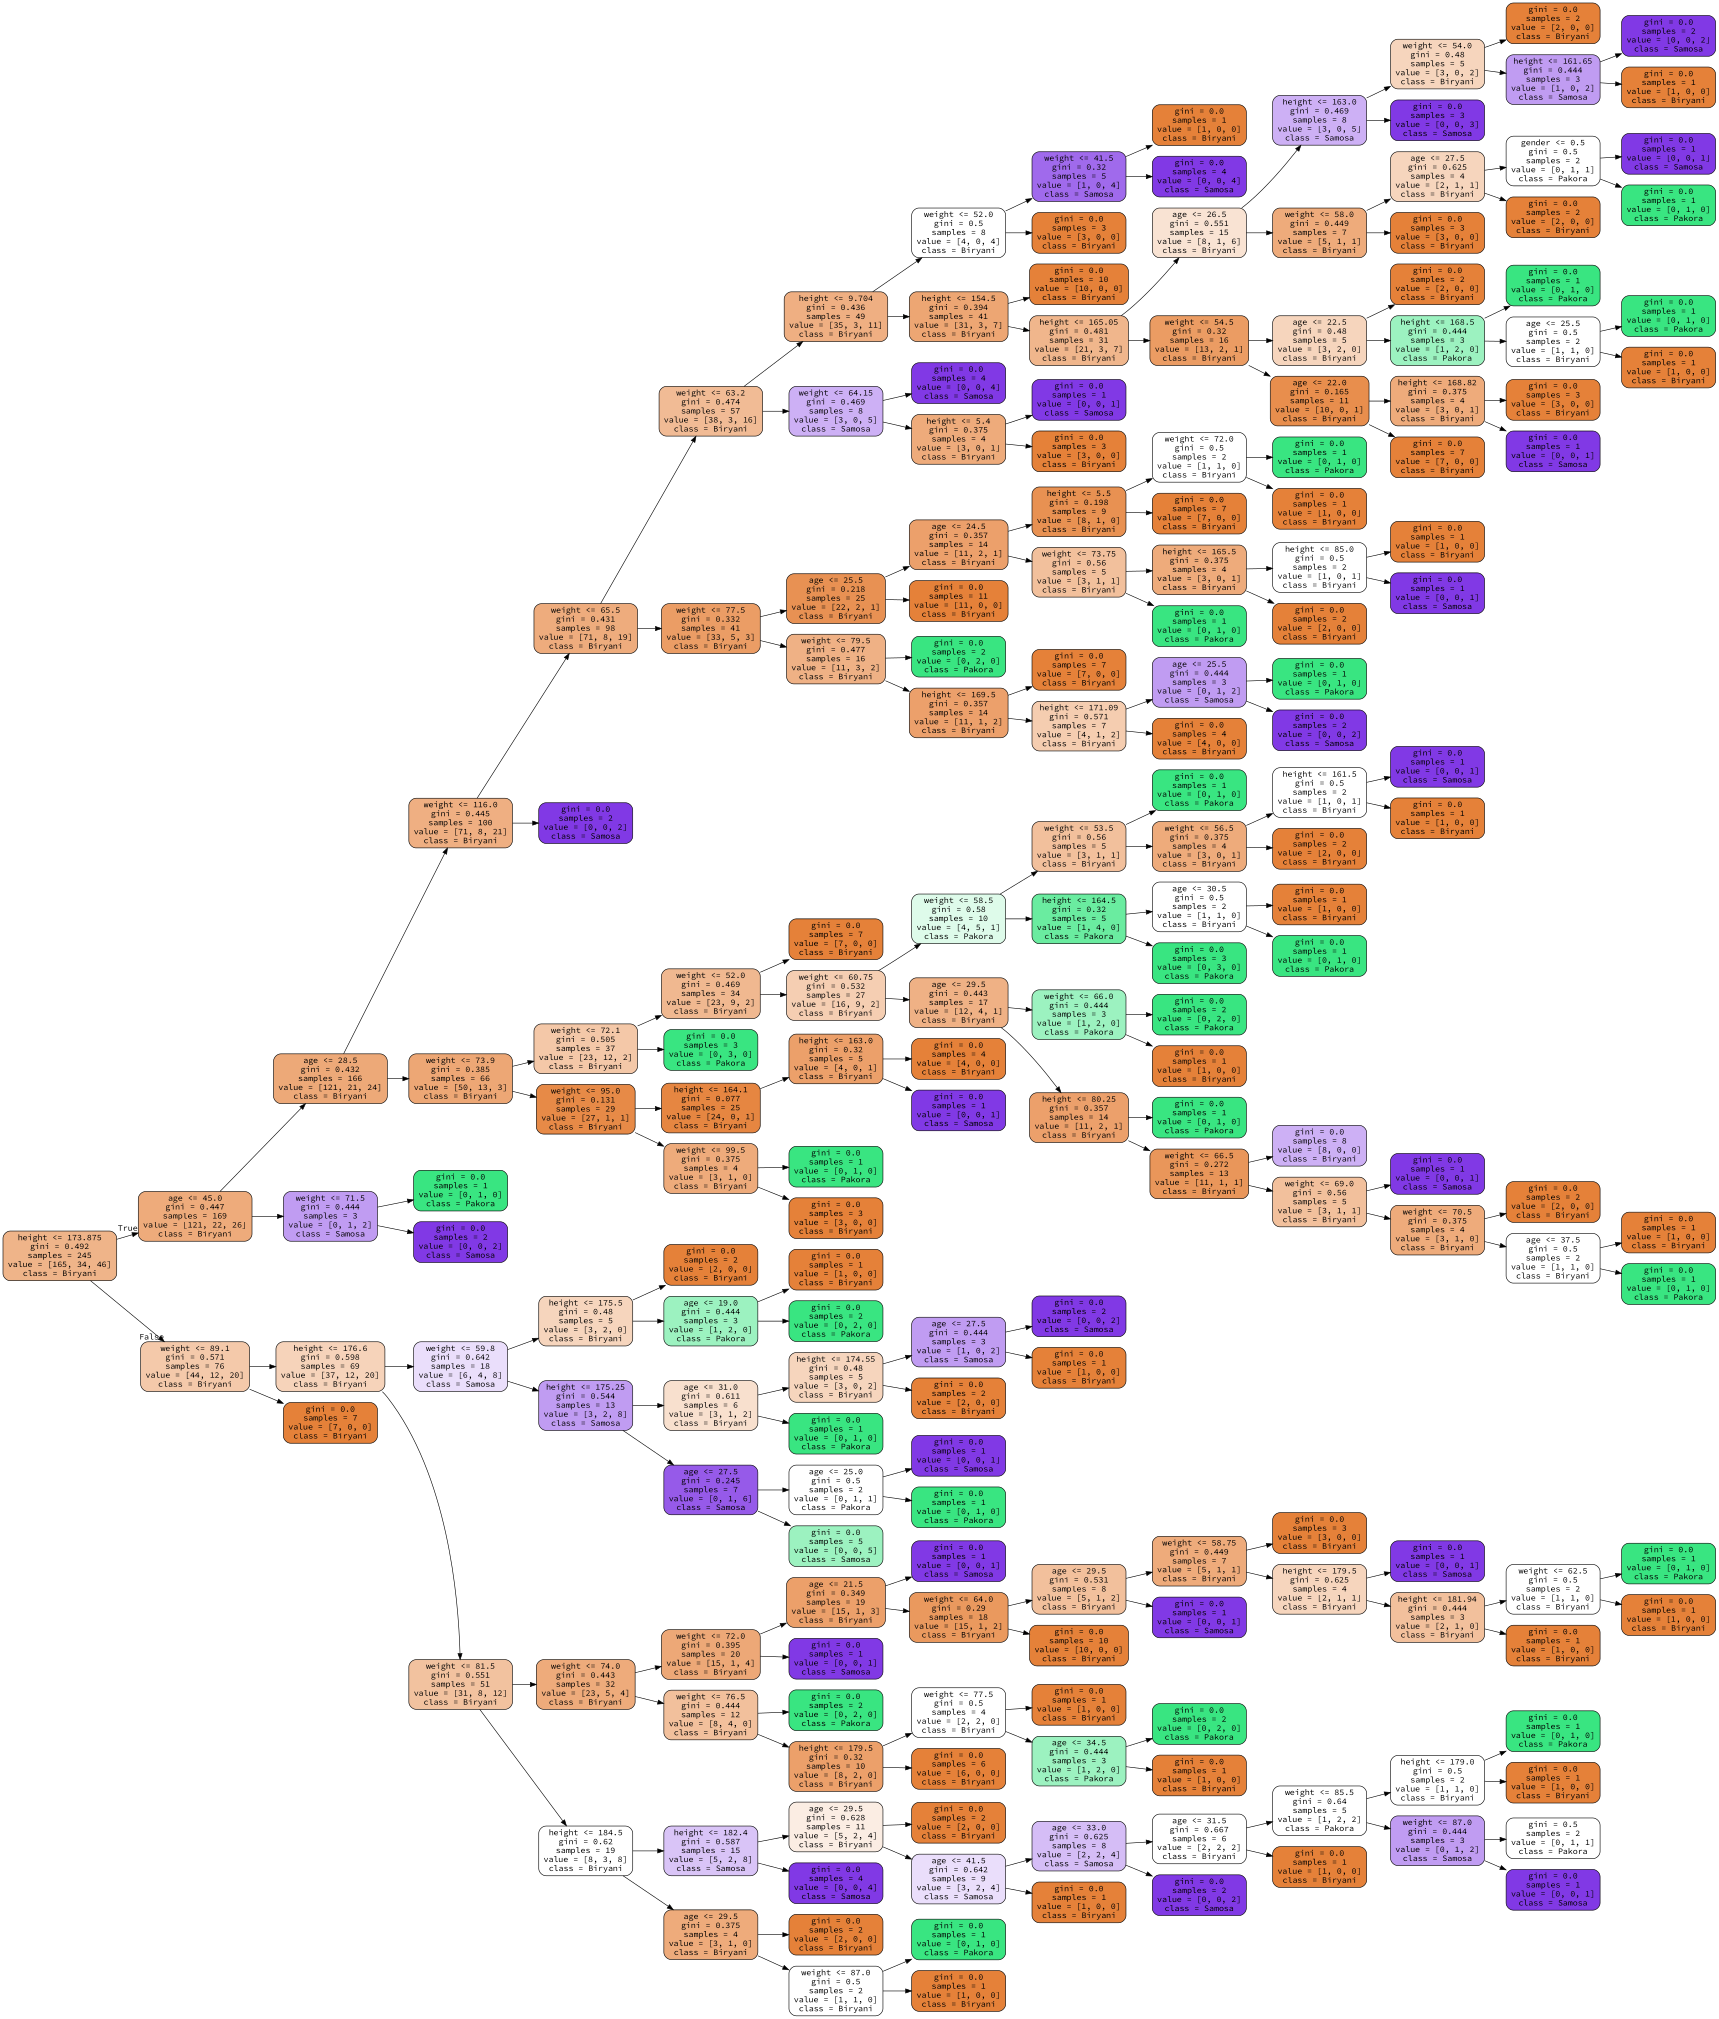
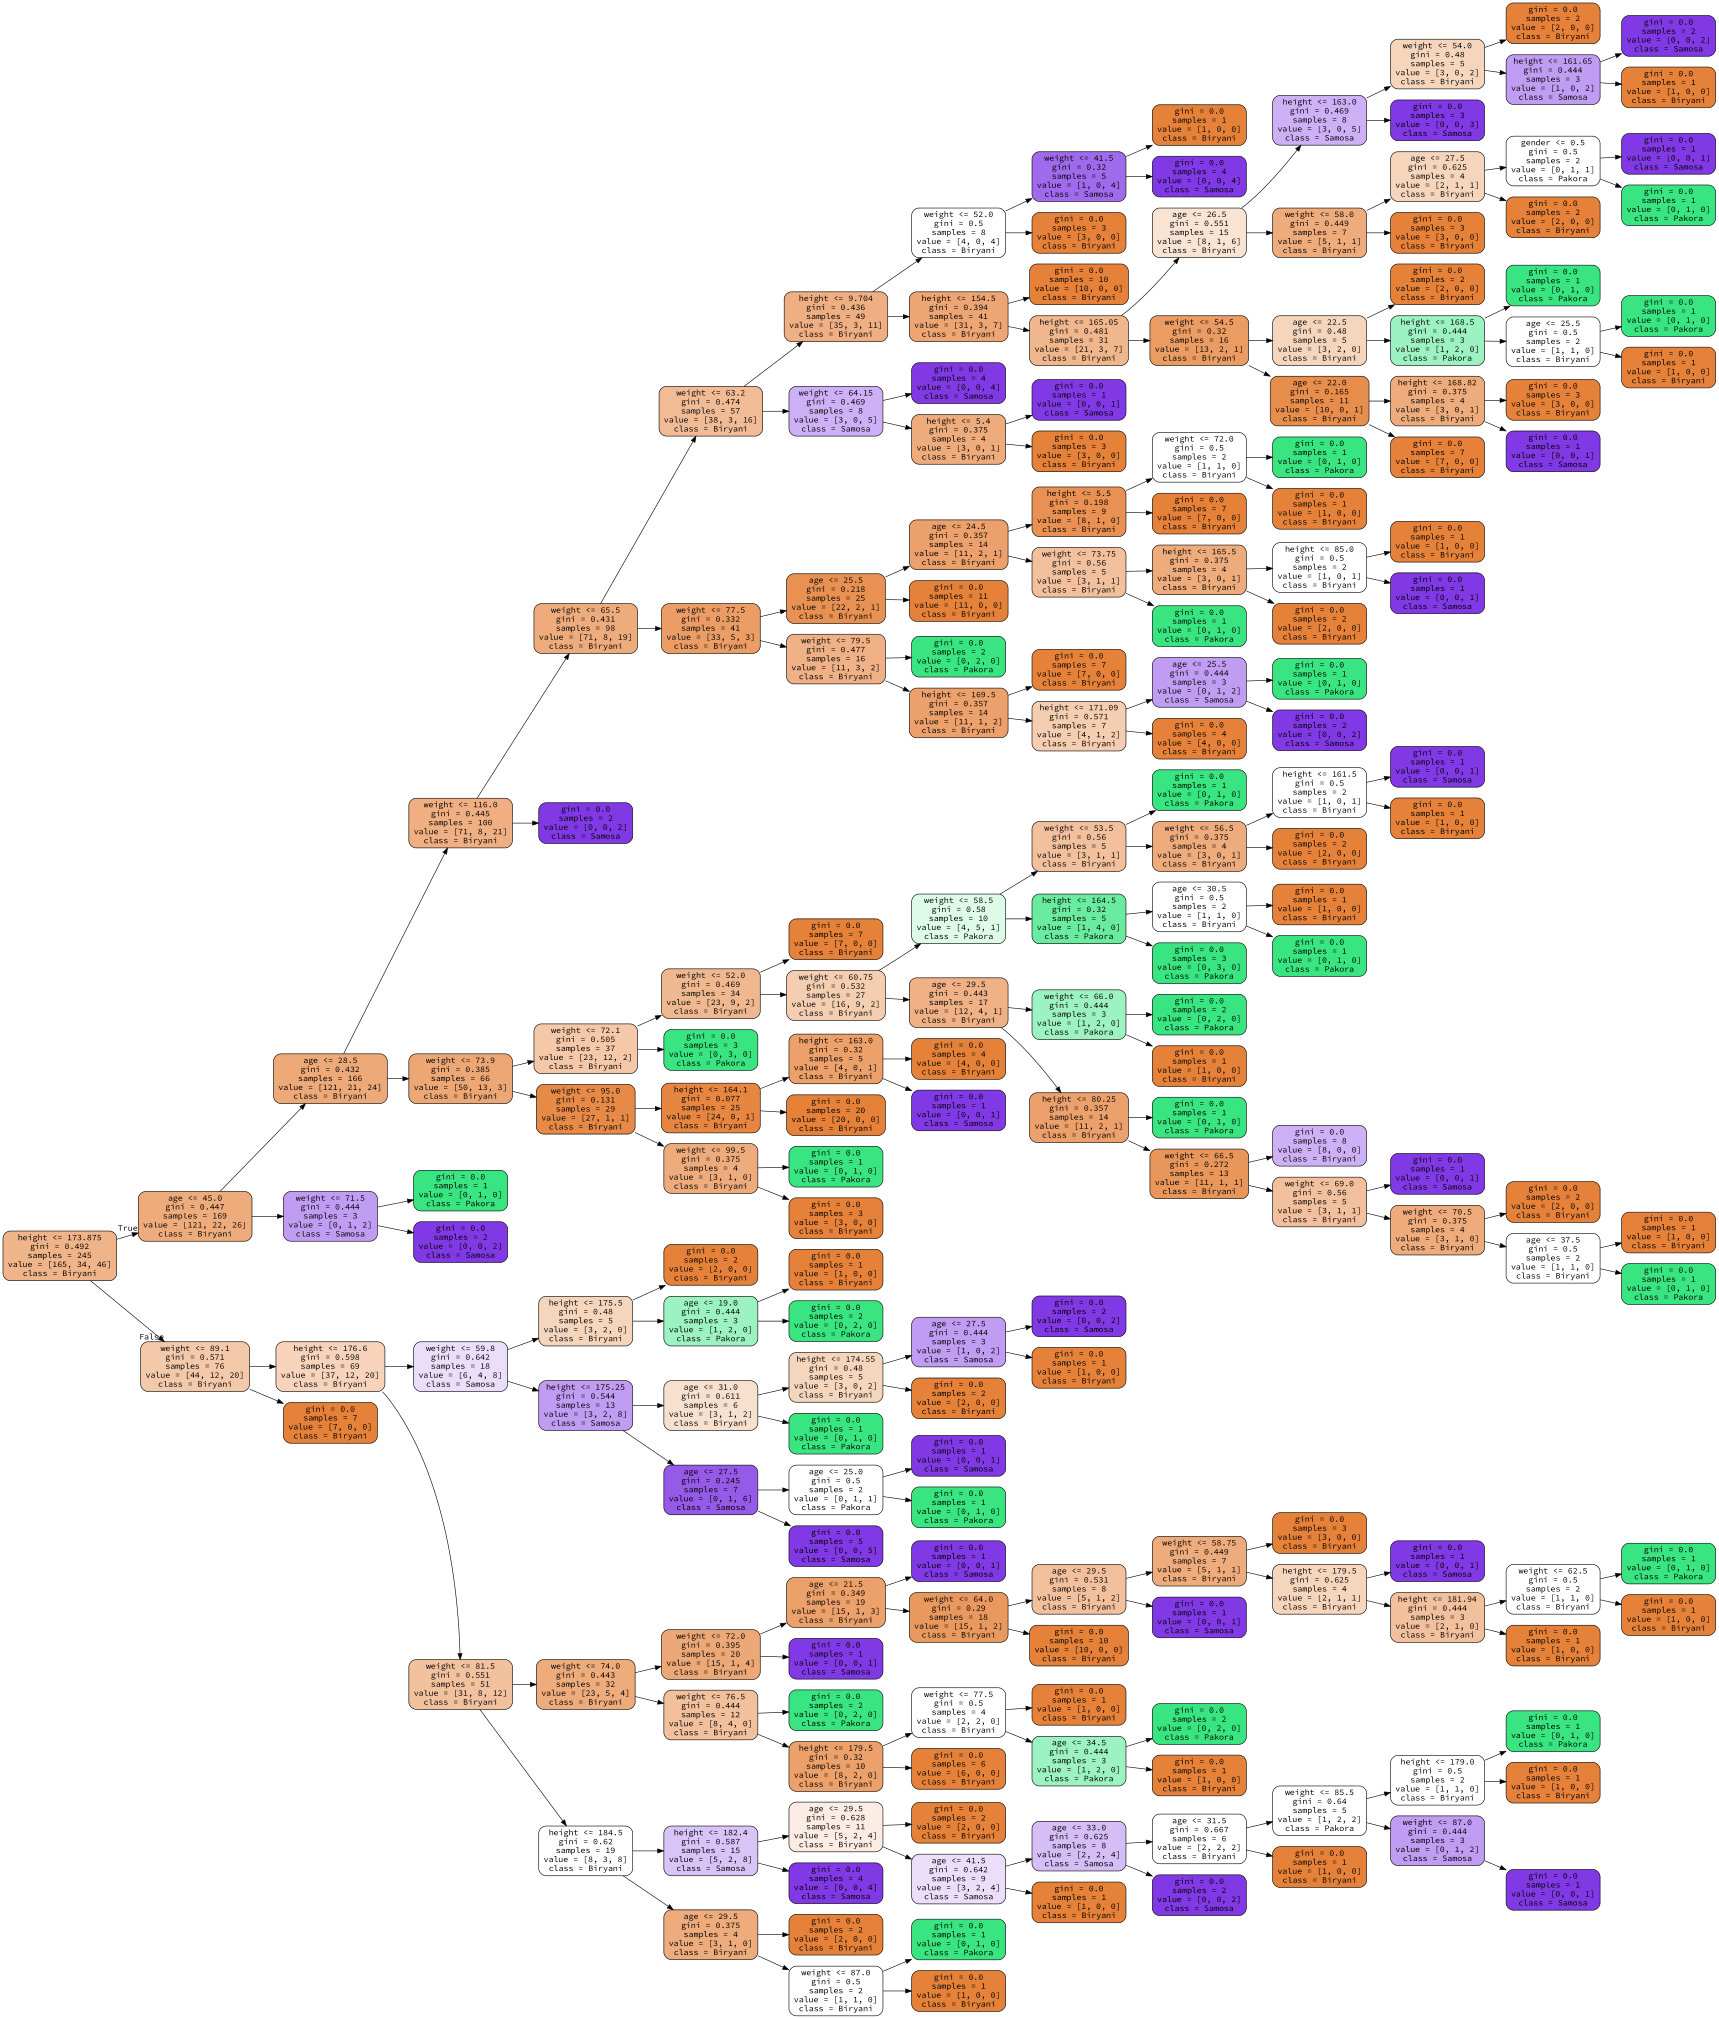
none -> (836, 1115)
(836, 1546) -> (836, 1546)
(1553, 1838) -> none
